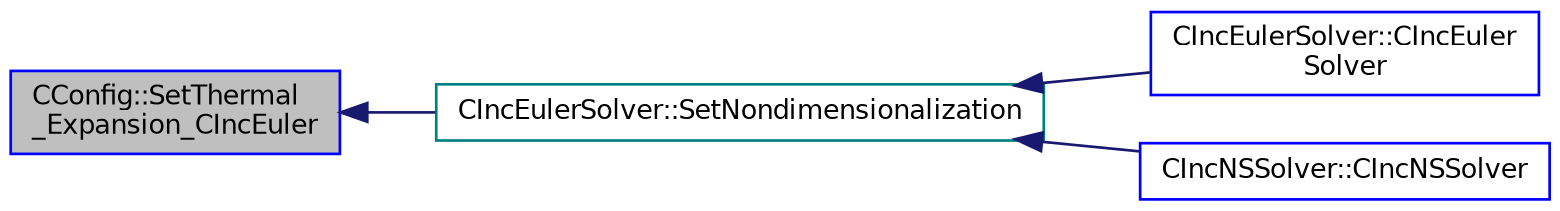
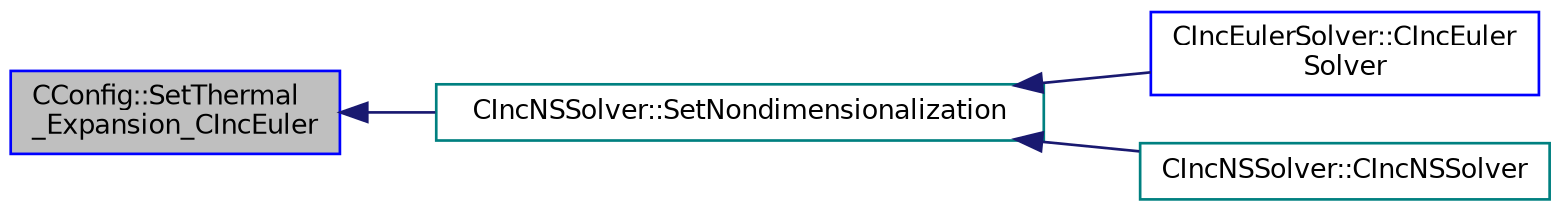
(740, 112) -> (740, 112)
(1345, 171) -> (1345, 171)
